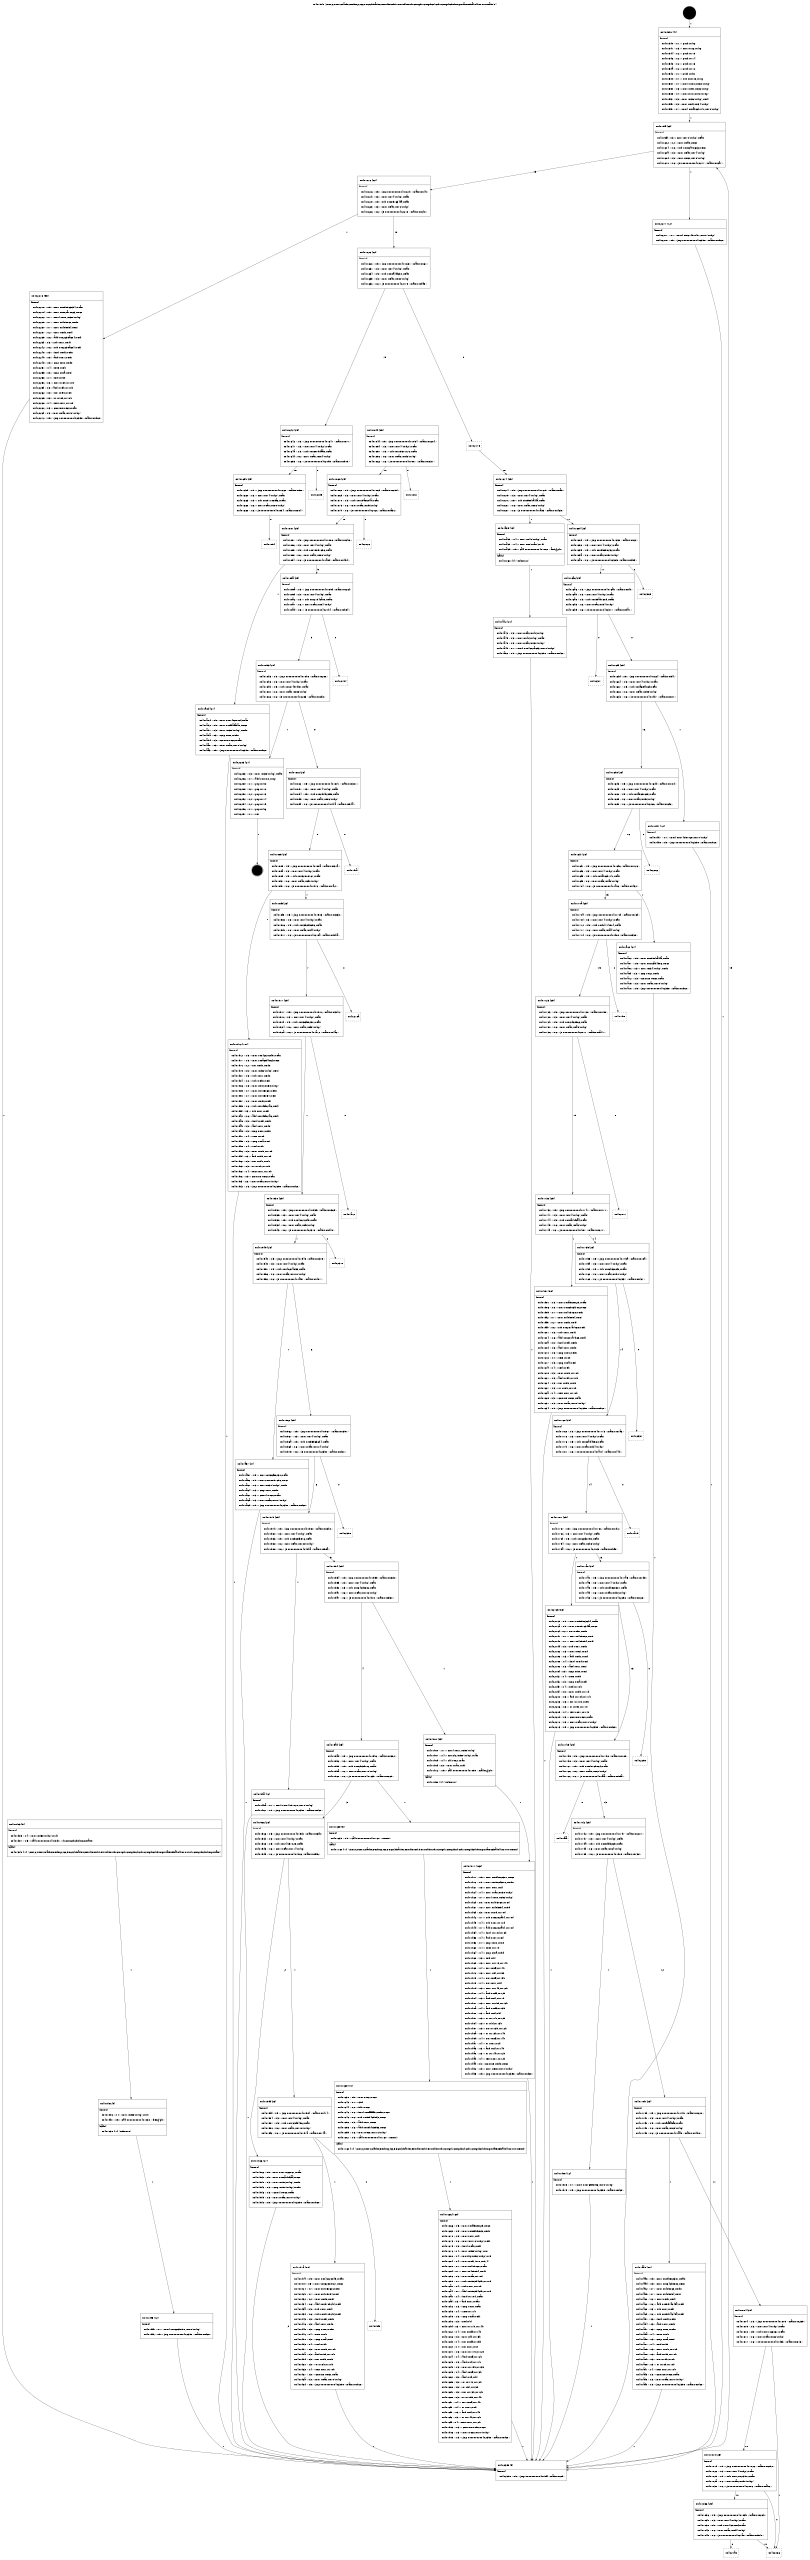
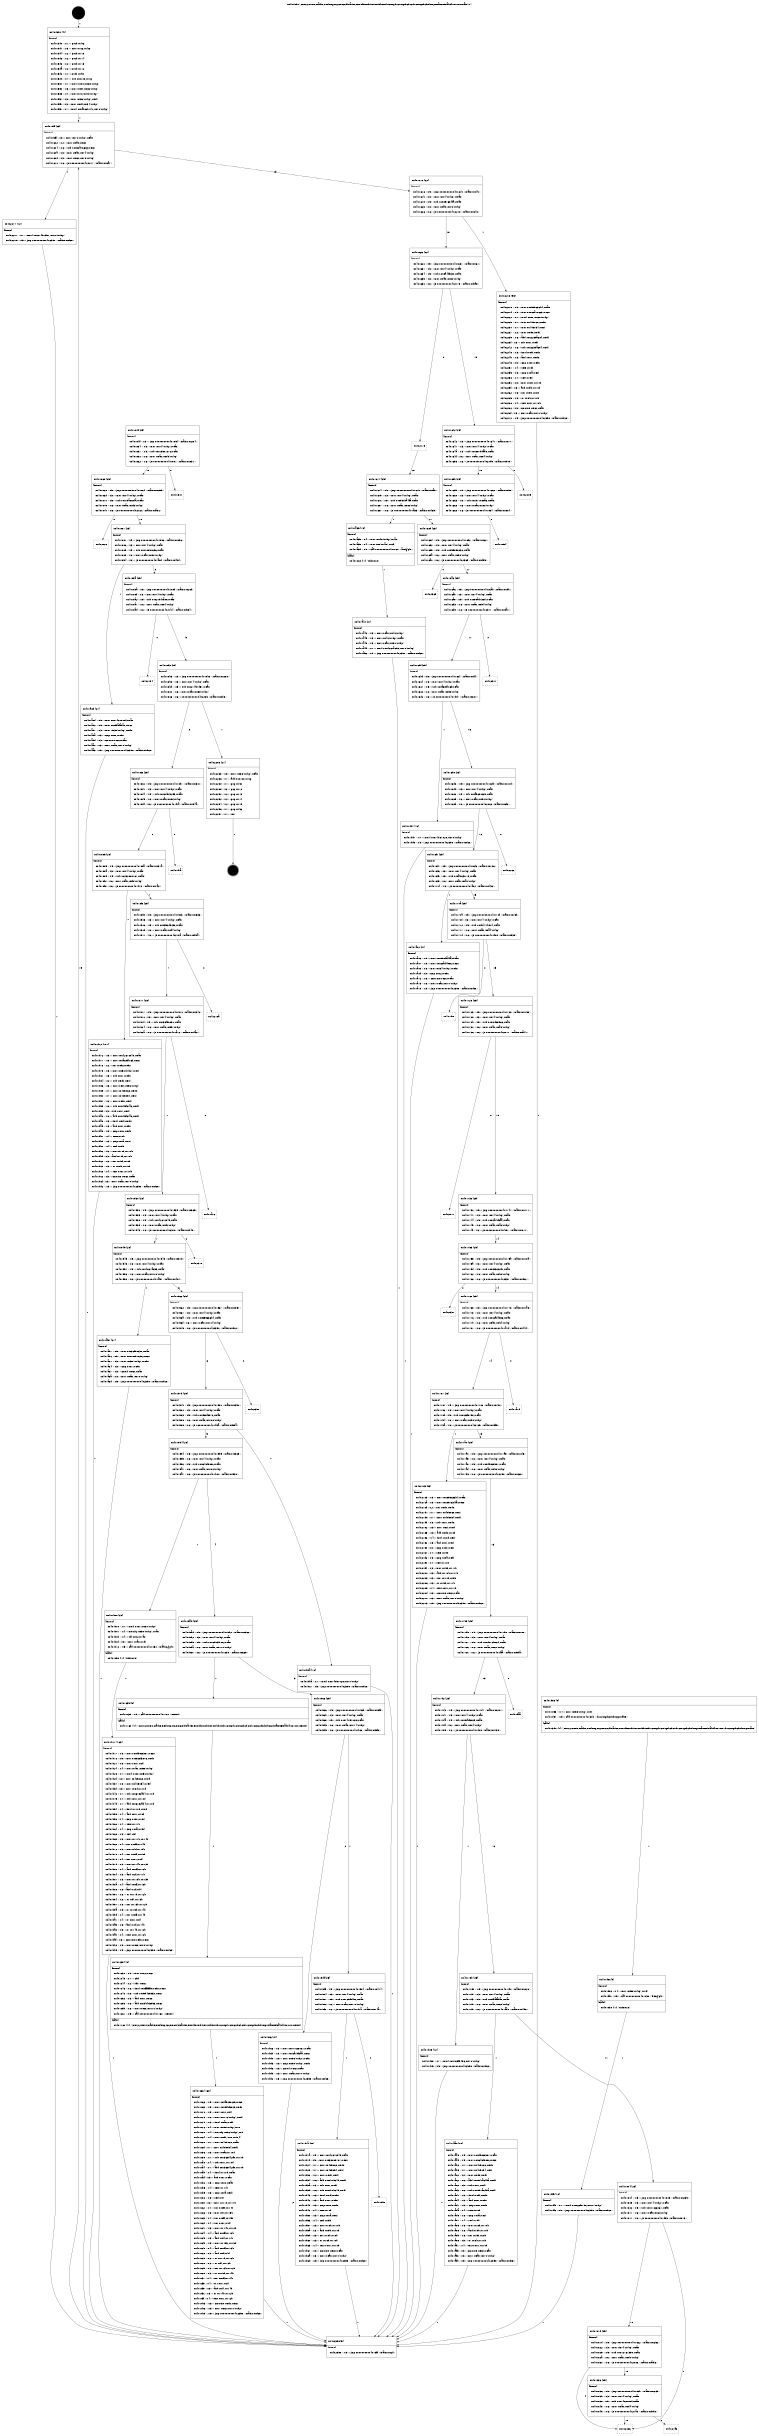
(571, 1350) -> none
(640, 1761) -> none
